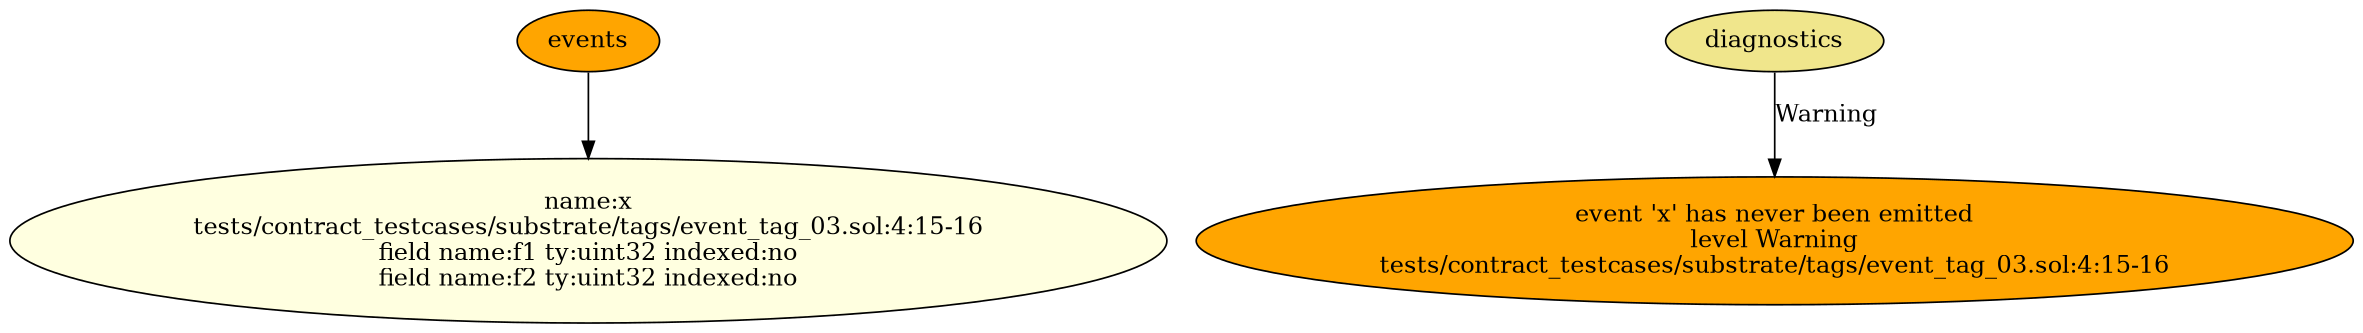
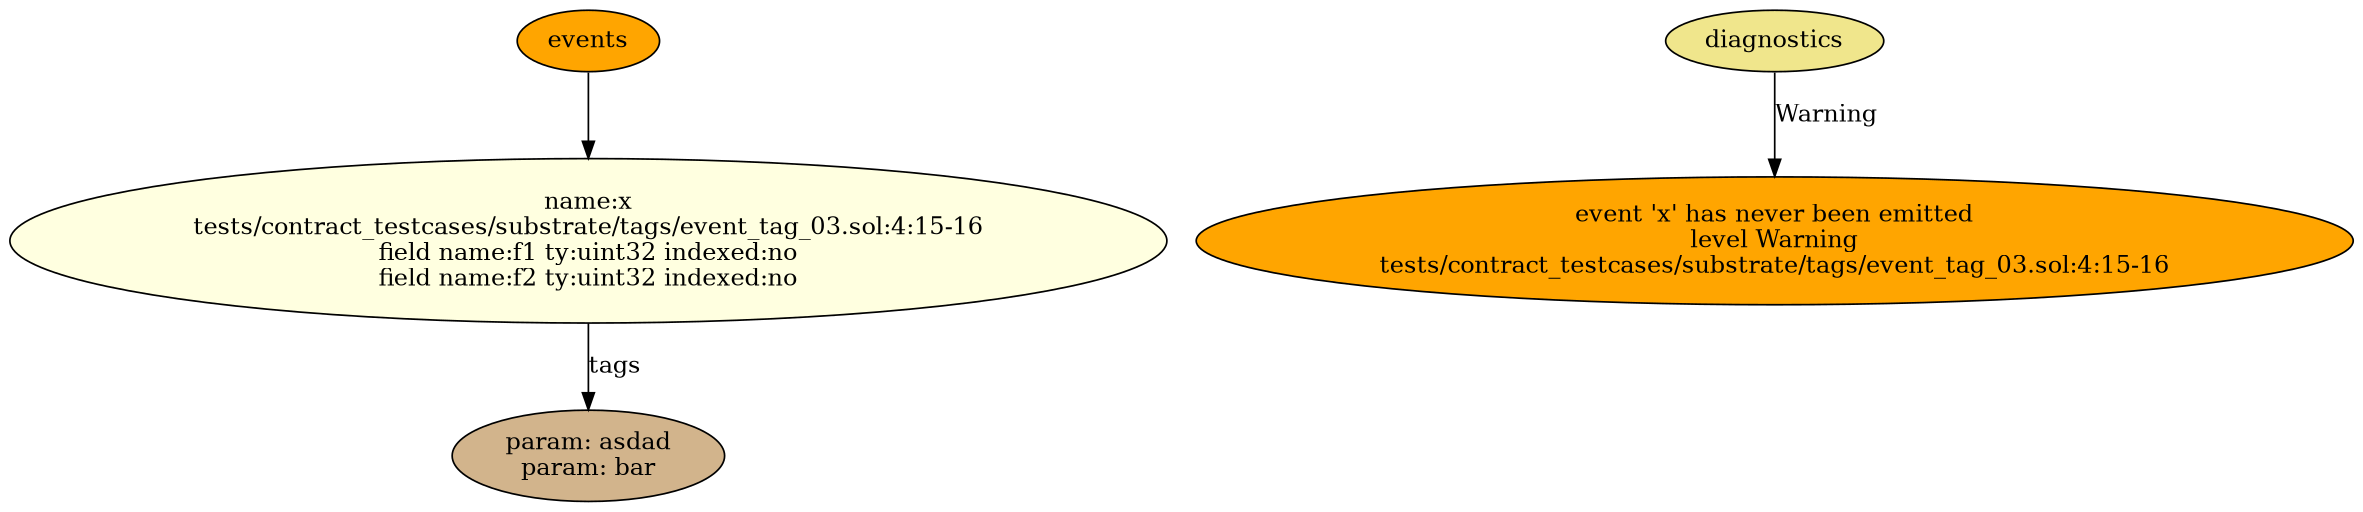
none -> (588, 456)
